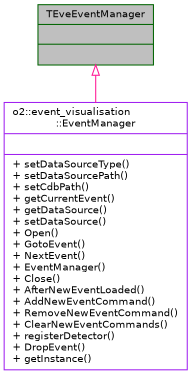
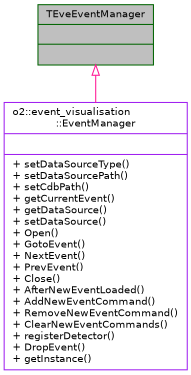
(59, 267) -> (48, 267)
